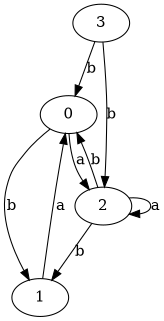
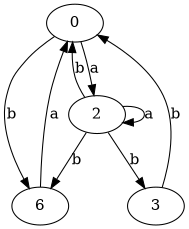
(107, 109) -> (124, 156)
(40, 298) -> (40, 206)
